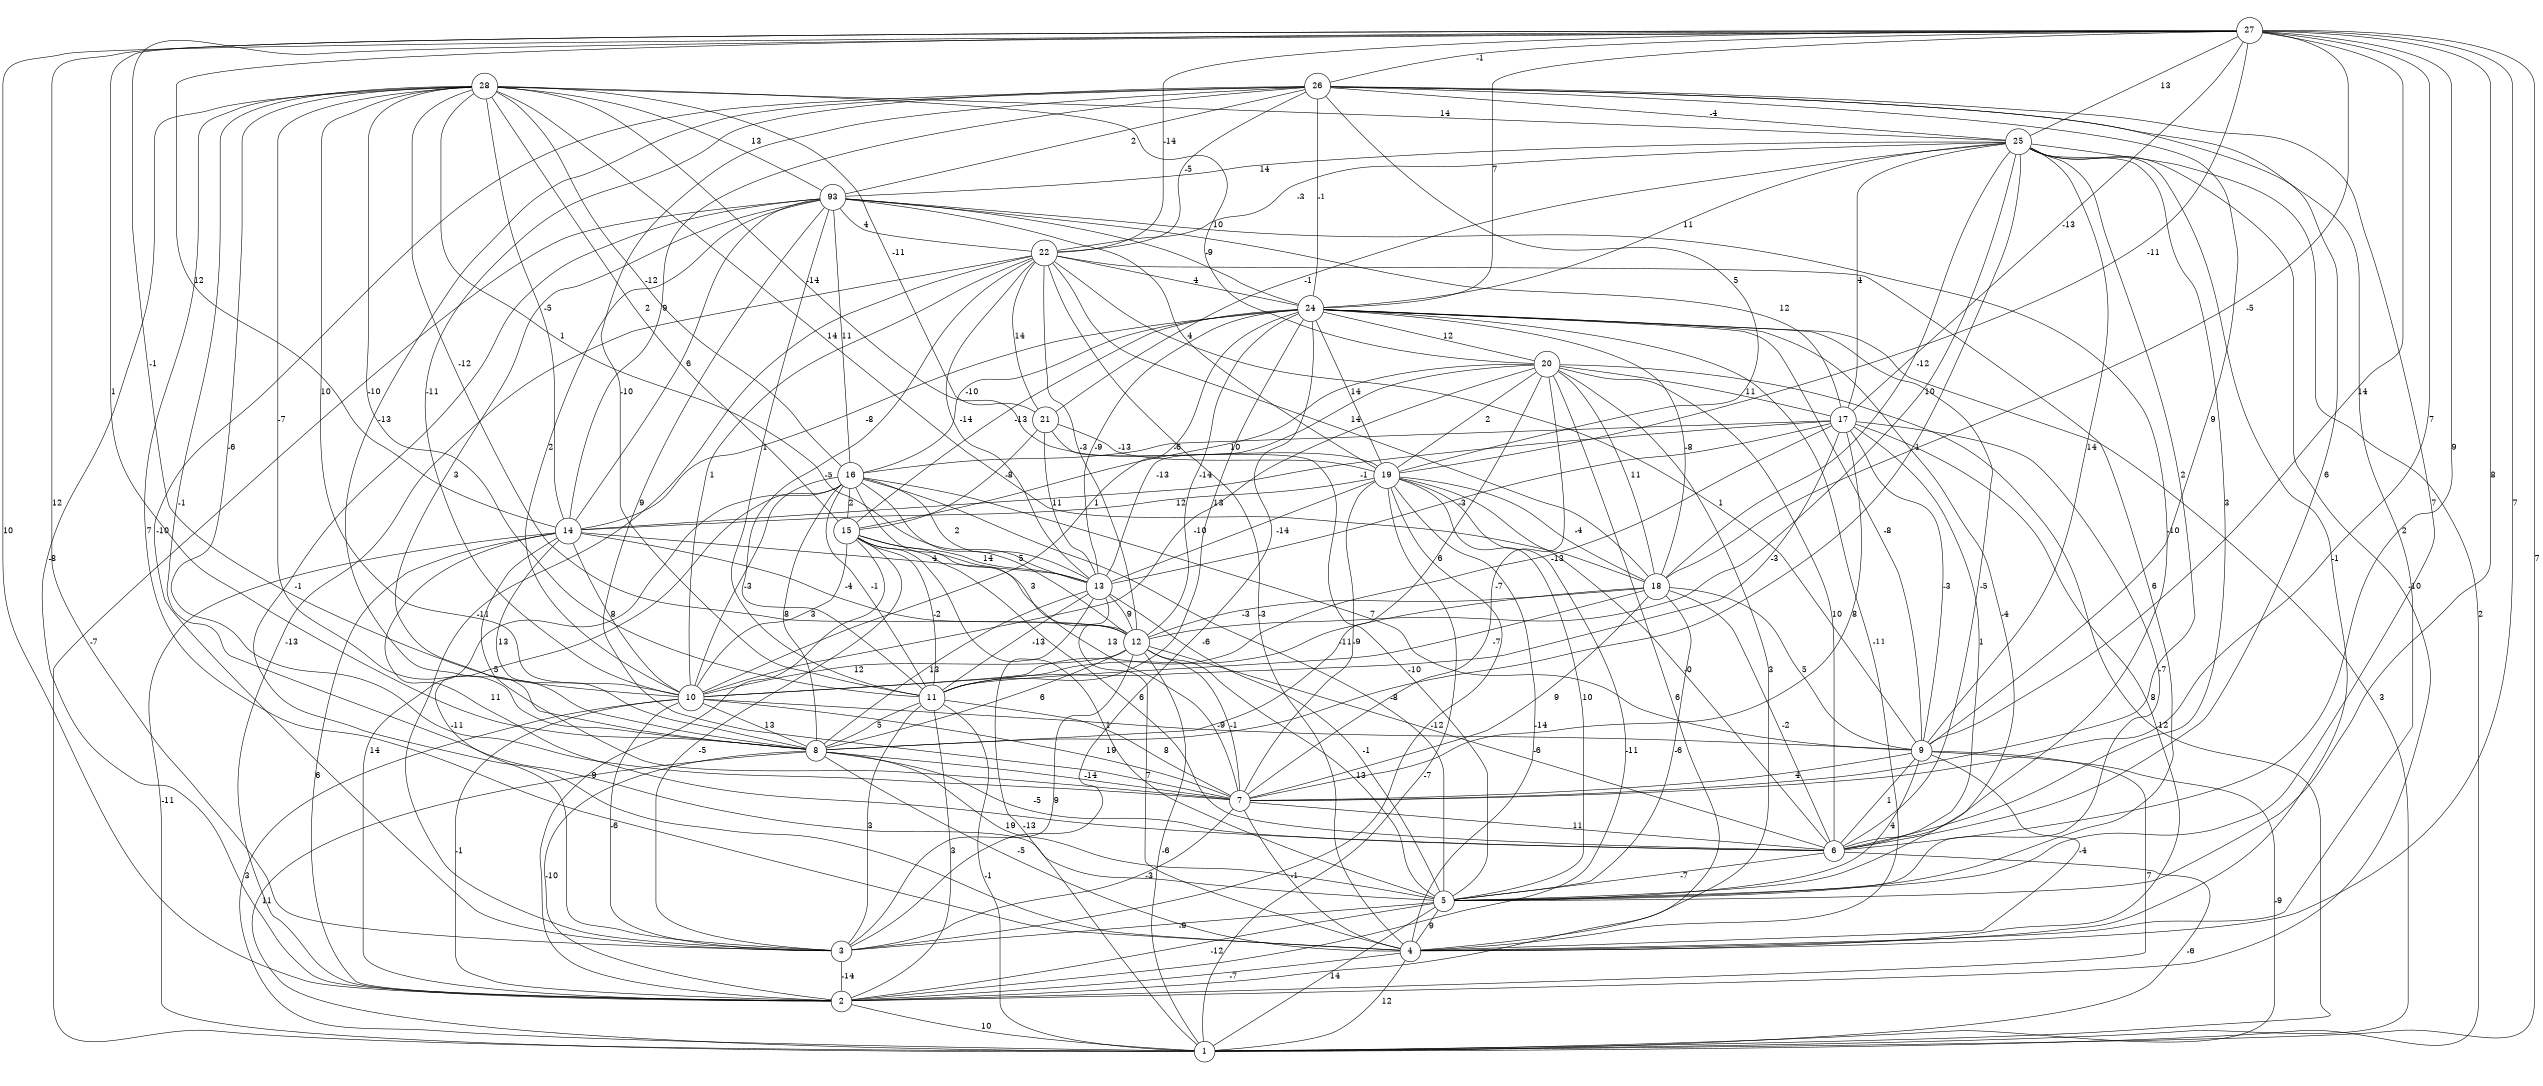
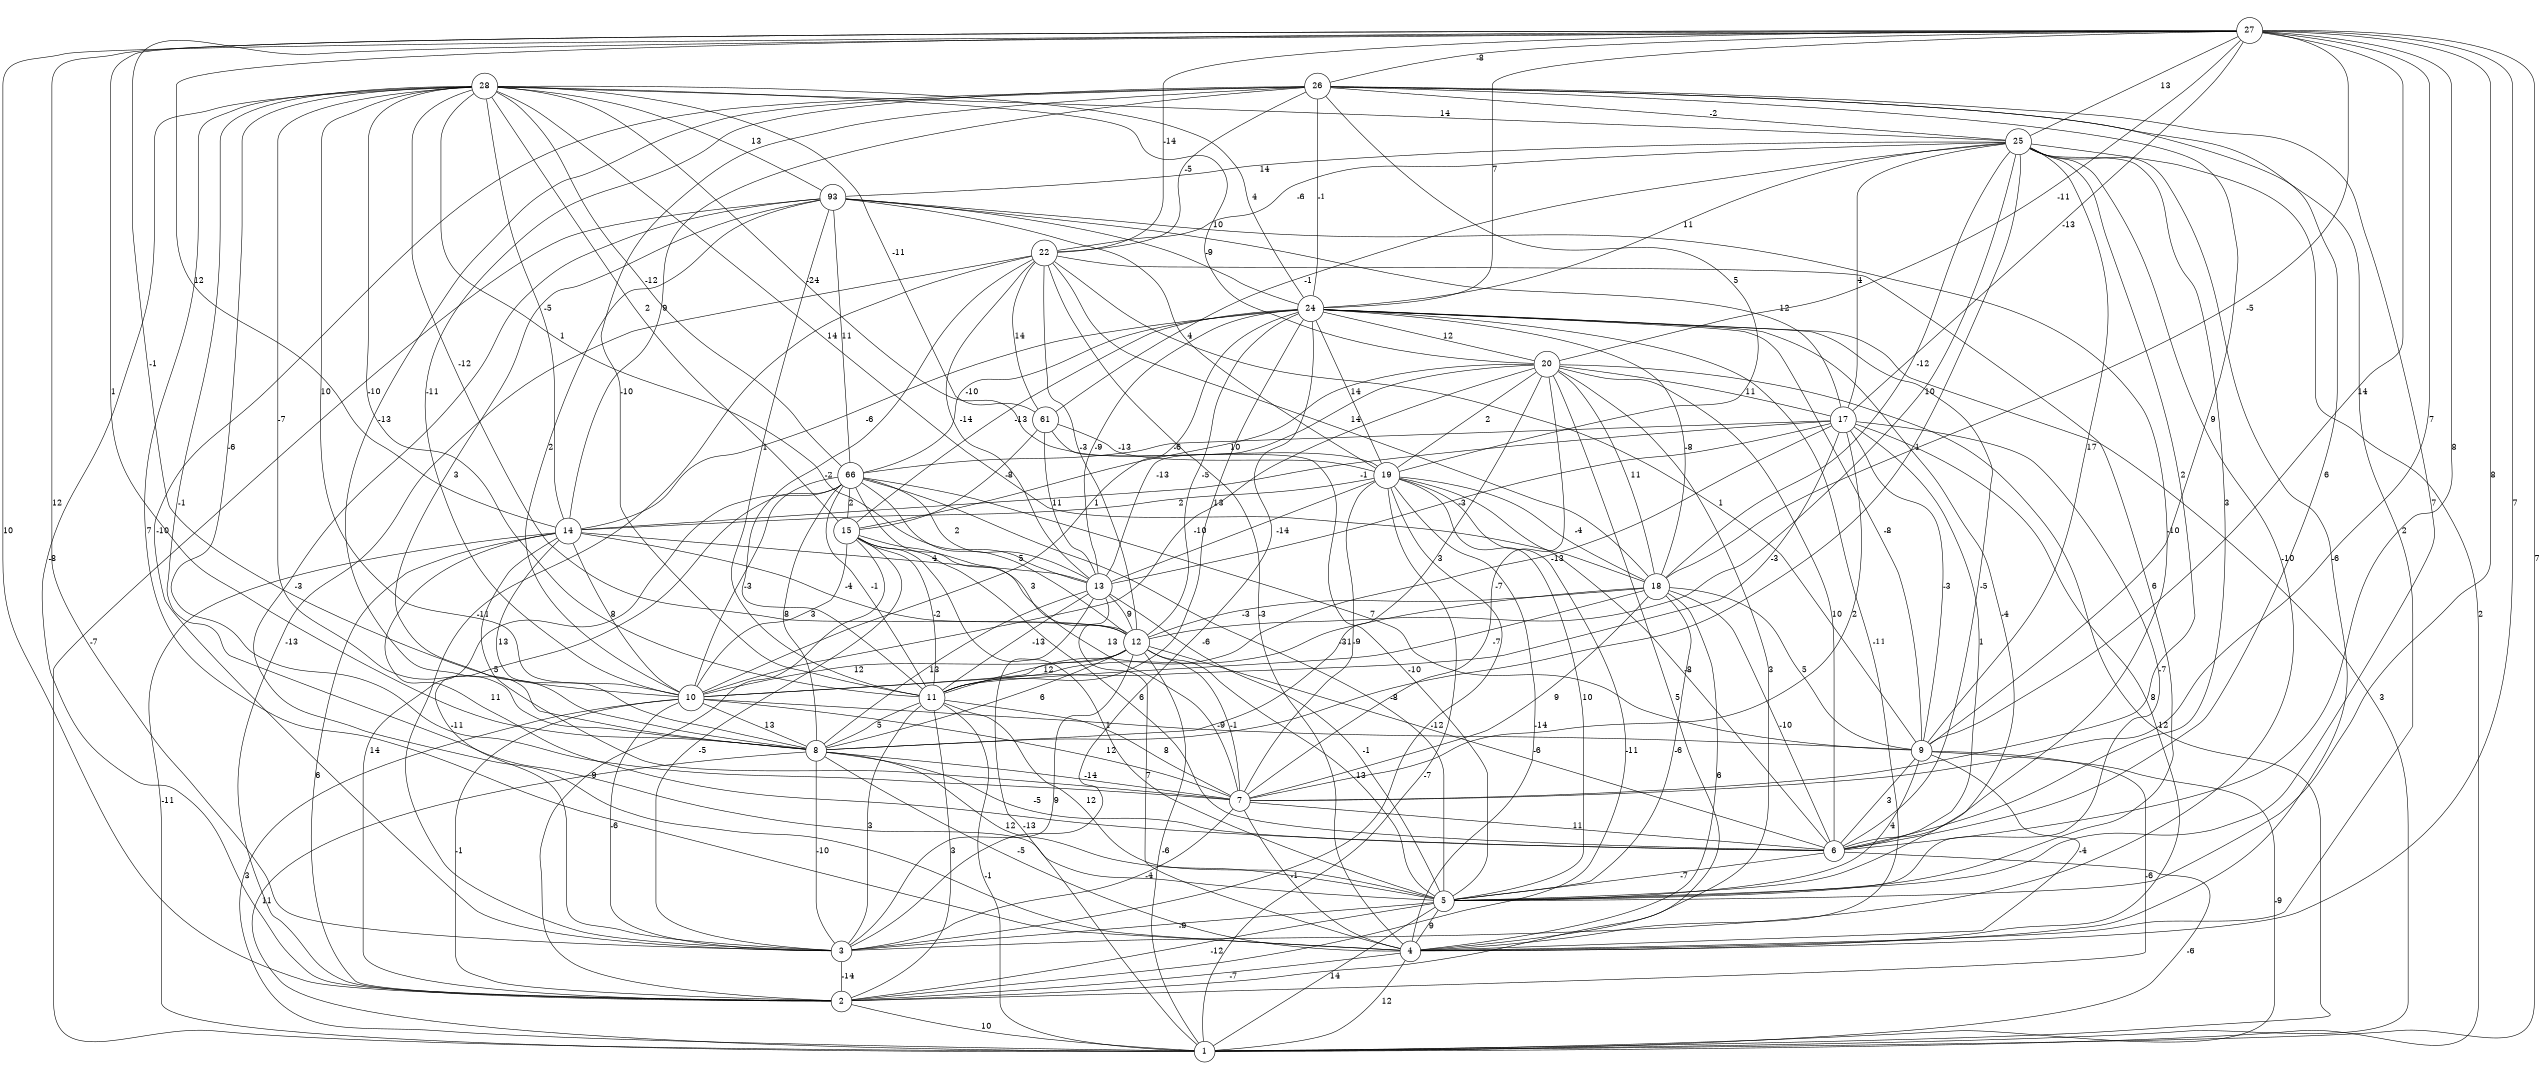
(1480, 58) -> (1480, 58)
(1714, 114) -> (1714, 114)
(1075, 142) -> none
(1301, 197) -> (1301, 197)
(931, 241) -> none
(813, 281) -> (813, 281)
(1178, 281) -> (904, 94)
(689, 345) -> none
(1893, 355) -> (1927, 258)
(762, 400) -> none
(870, 420) -> (870, 420)
(1046, 420) -> (1046, 420)
(2092, 448) -> (2092, 448)
(2454, 448) -> (2454, 448)
(829, 475) -> (829, 475)
(851, 475) -> (851, 475)
(1206, 475) -> (1206, 475)
(1181, 503) -> (1181, 503)
(967, 558) -> none
(1440, 559) -> (1440, 559)
(2336, 559) -> (2336, 559)
(299, 587) -> (299, 587)
(1855, 614) -> (1855, 614)
(1346, 642) -> (1346, 642)
none -> (1026, 670)
(1688, 670) -> (1688, 670)
(1678, 698) -> (1678, 698)
(687, 716) -> none
(1786, 726) -> (1786, 726)
(1112, 751) -> (1112, 751)
(1599, 789) -> none
(1889, 801) -> (1889, 801)
(1011, 826) -> (1011, 826)
none -> (1133, 856)
none -> (1703, 856)
(1149, 876) -> (1149, 876)
(2149, 876) -> (2149, 876)
(546, 888) -> (816, 855)
(2102, 969) -> (1924, 902)
